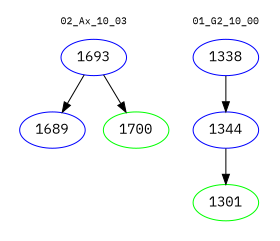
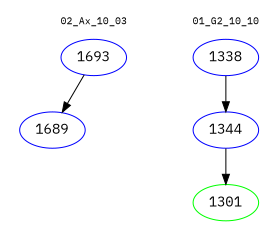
(226, 22) -> (226, 22)
(136, 130) -> none
